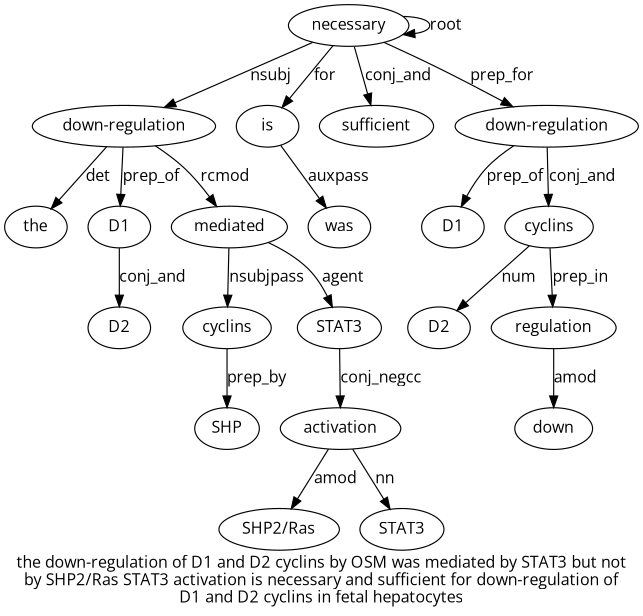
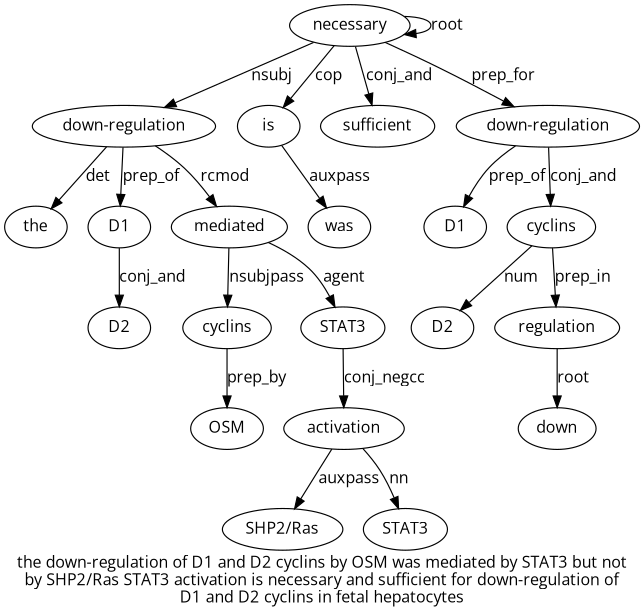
(325, 76) -> (329, 76)
(575, 378) -> (573, 378)
(227, 429) -> (227, 429)
(335, 479) -> (349, 479)
